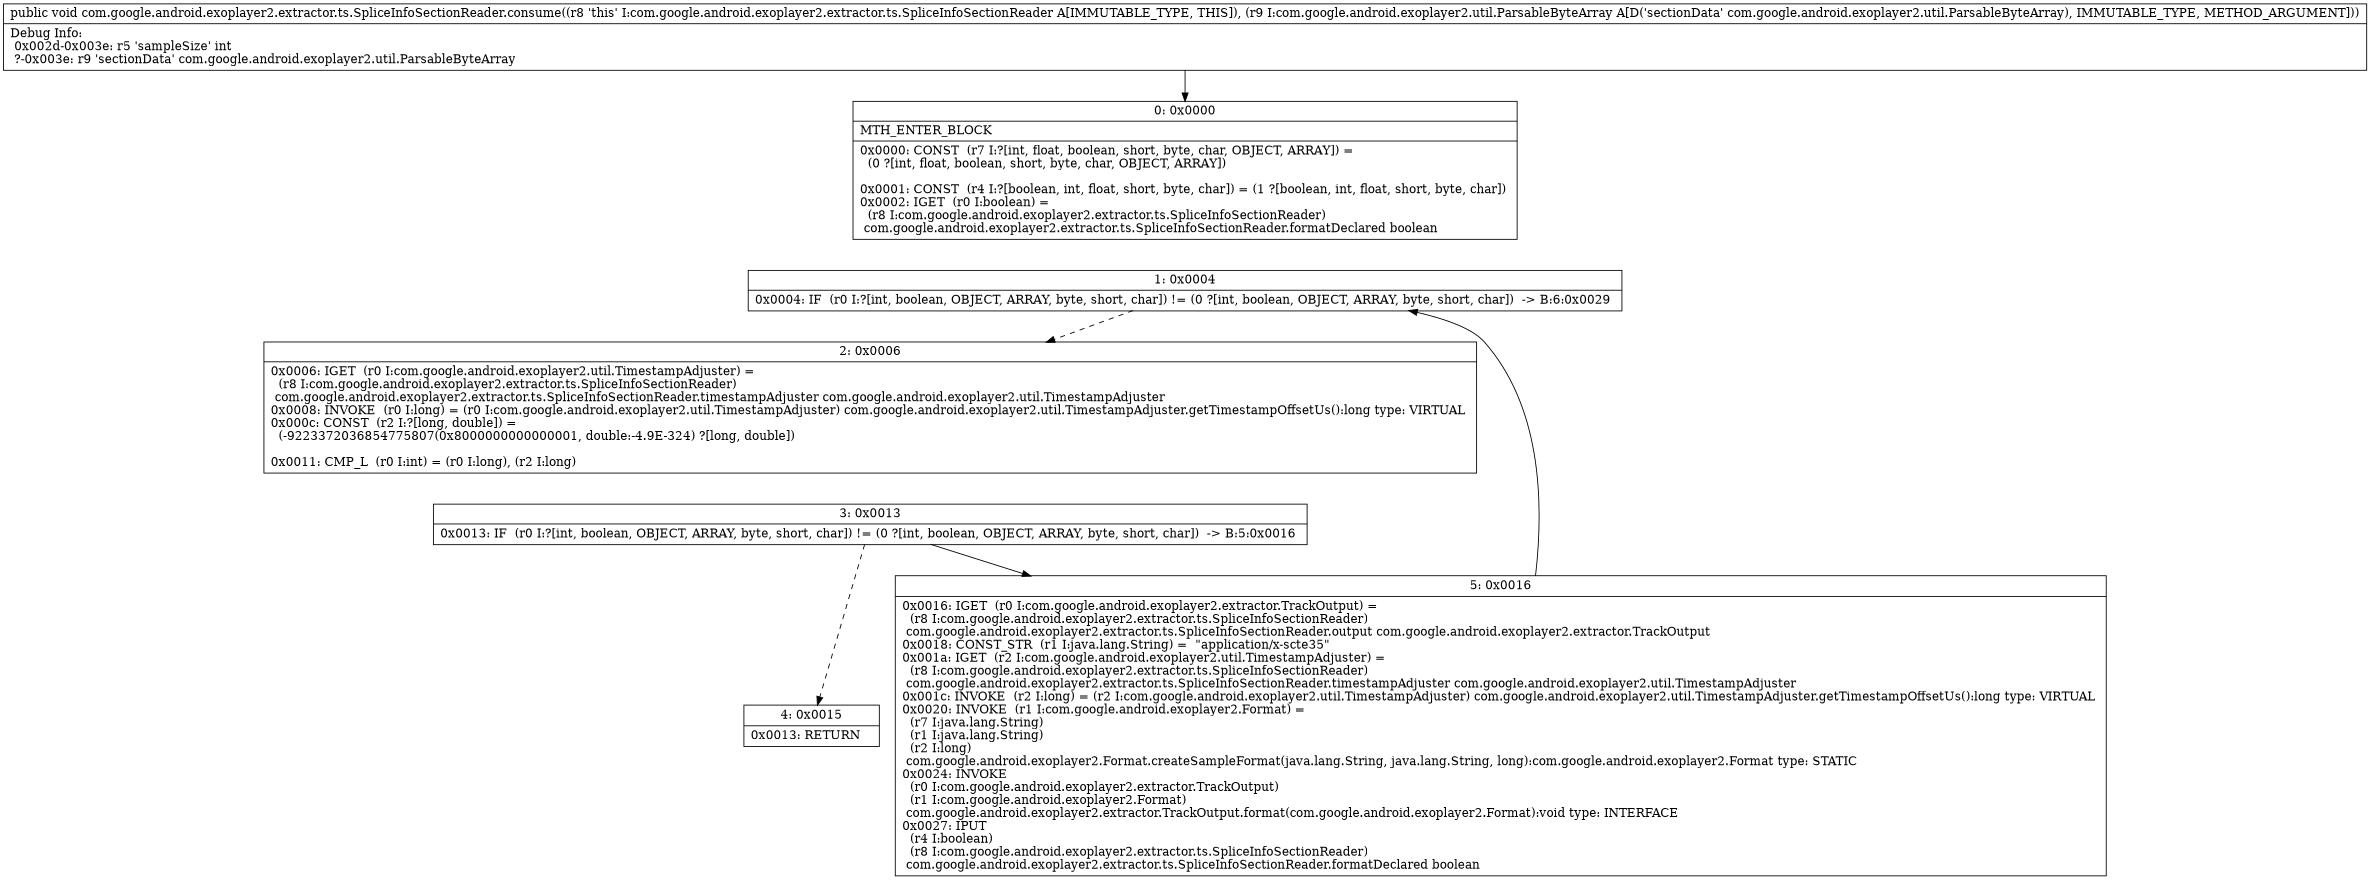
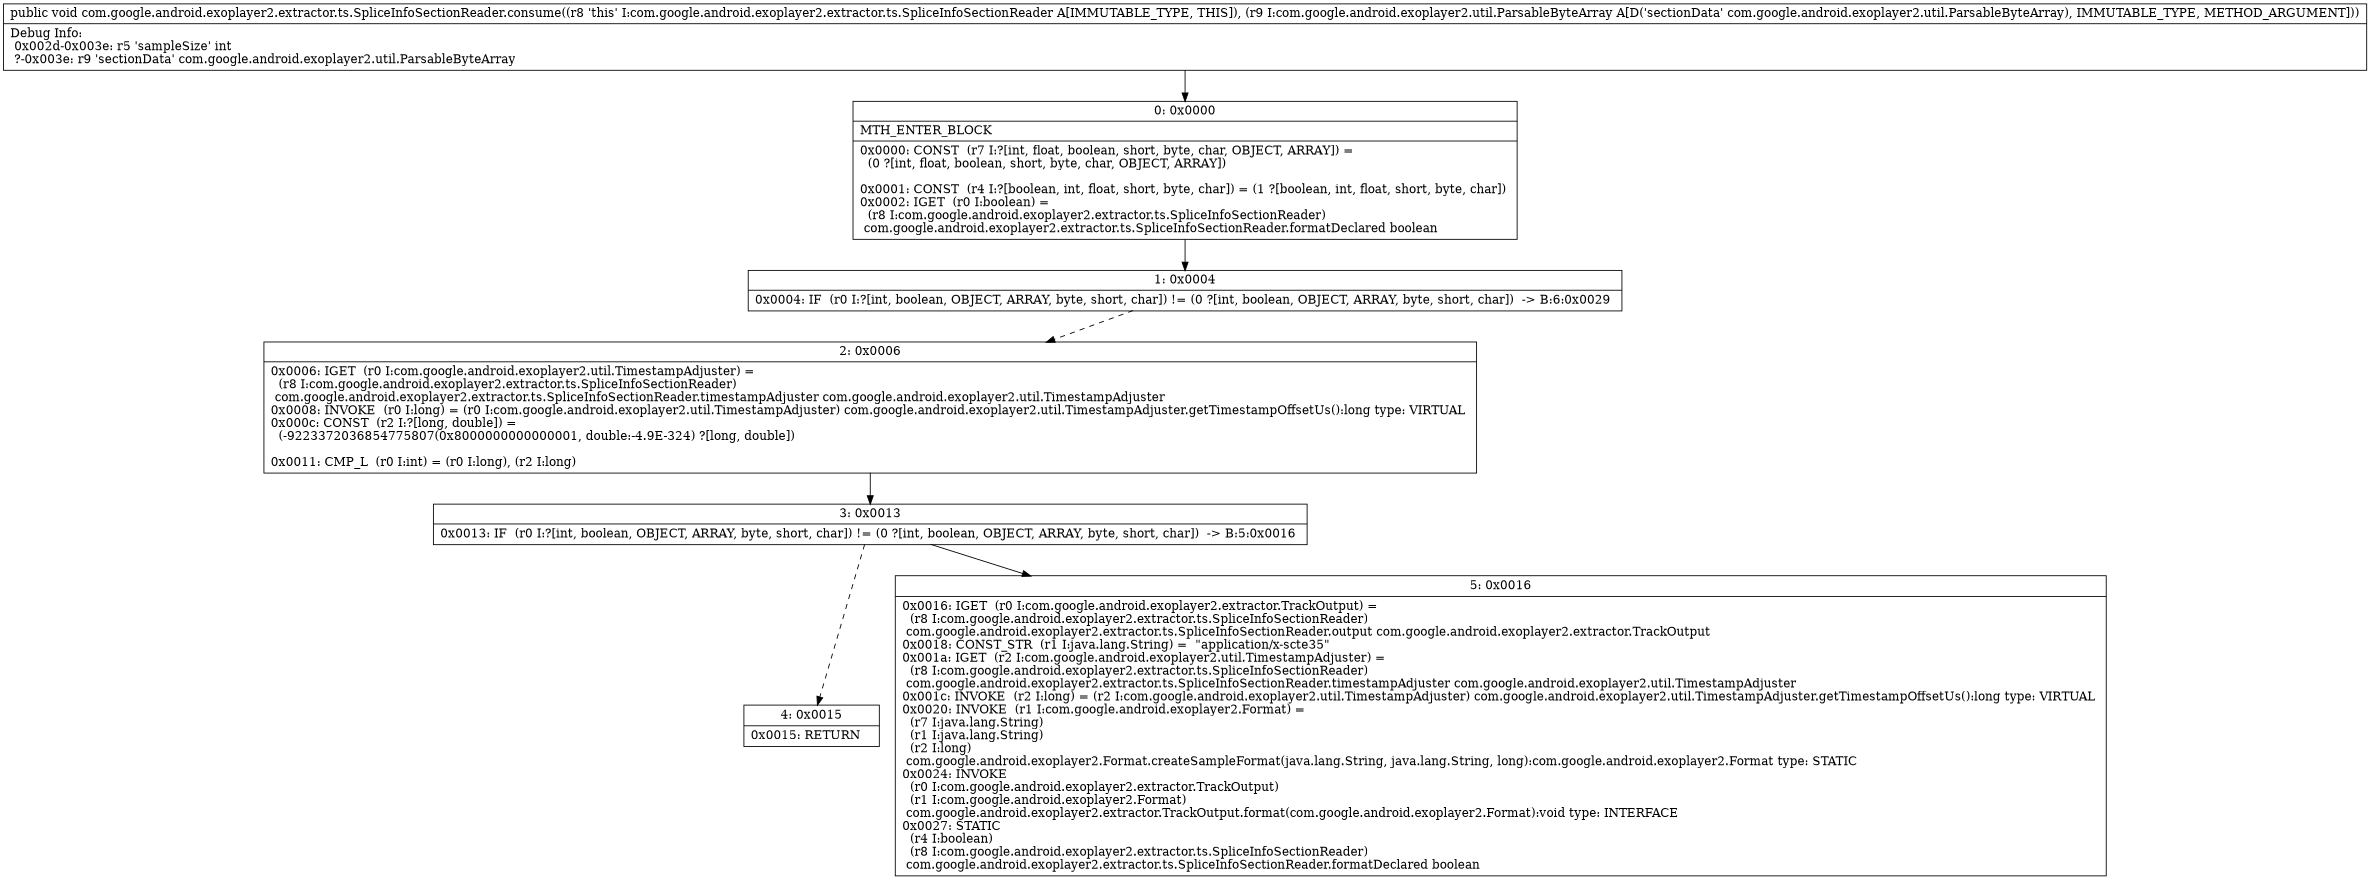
(1525, 417) -> (1185, 251)
none -> (870, 484)
(812, 736) -> (812, 736)
(948, 826) -> (956, 826)
